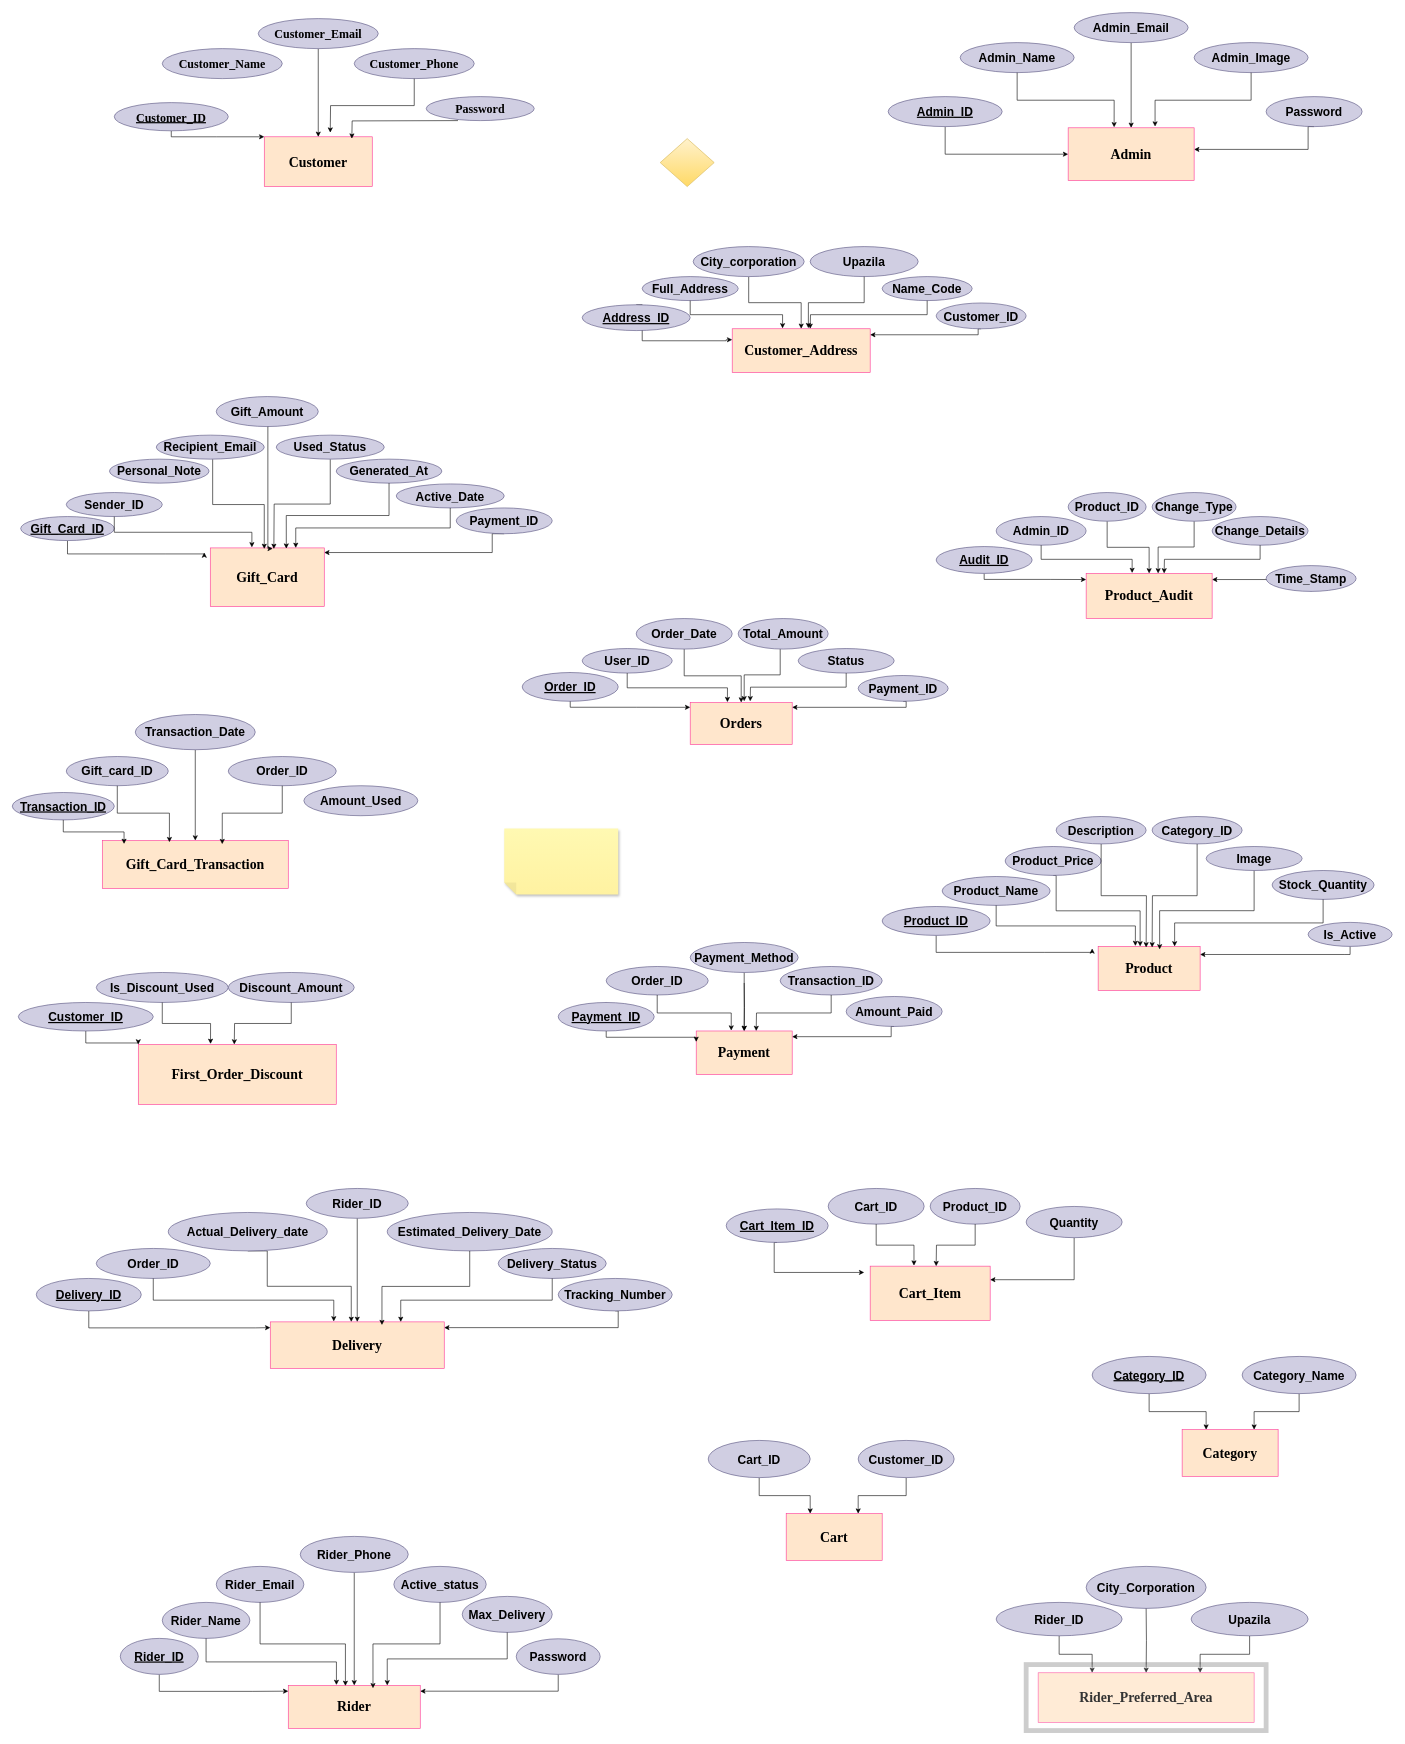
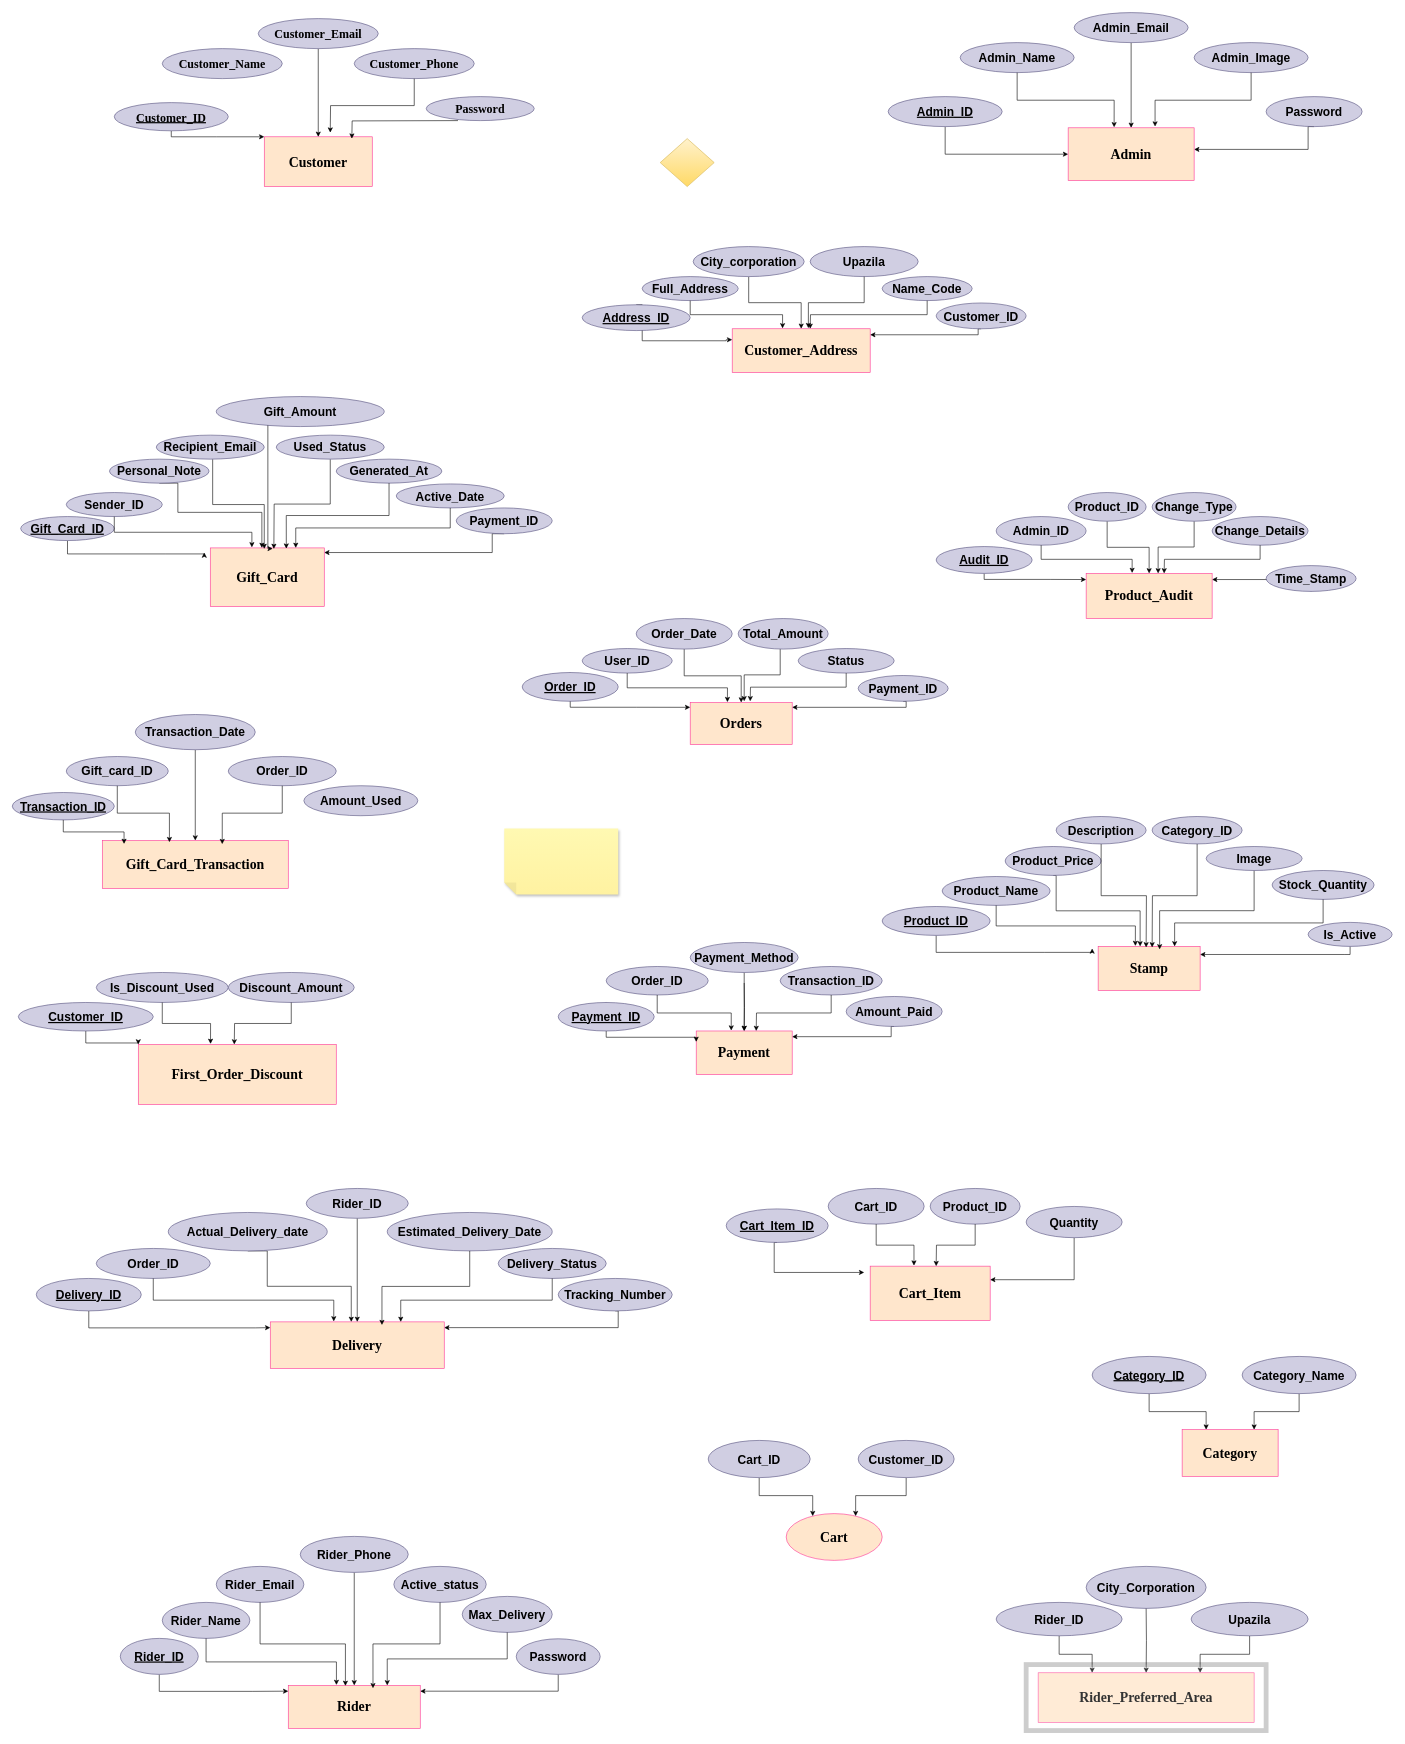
(267, 411) -> (300, 411)
none -> (220, 512)
(1149, 968) -> (1149, 968)
(834, 1537) -> (834, 1537)
